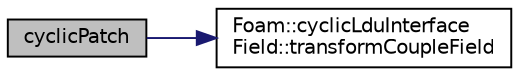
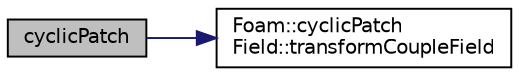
(364, 38) -> (364, 38)
